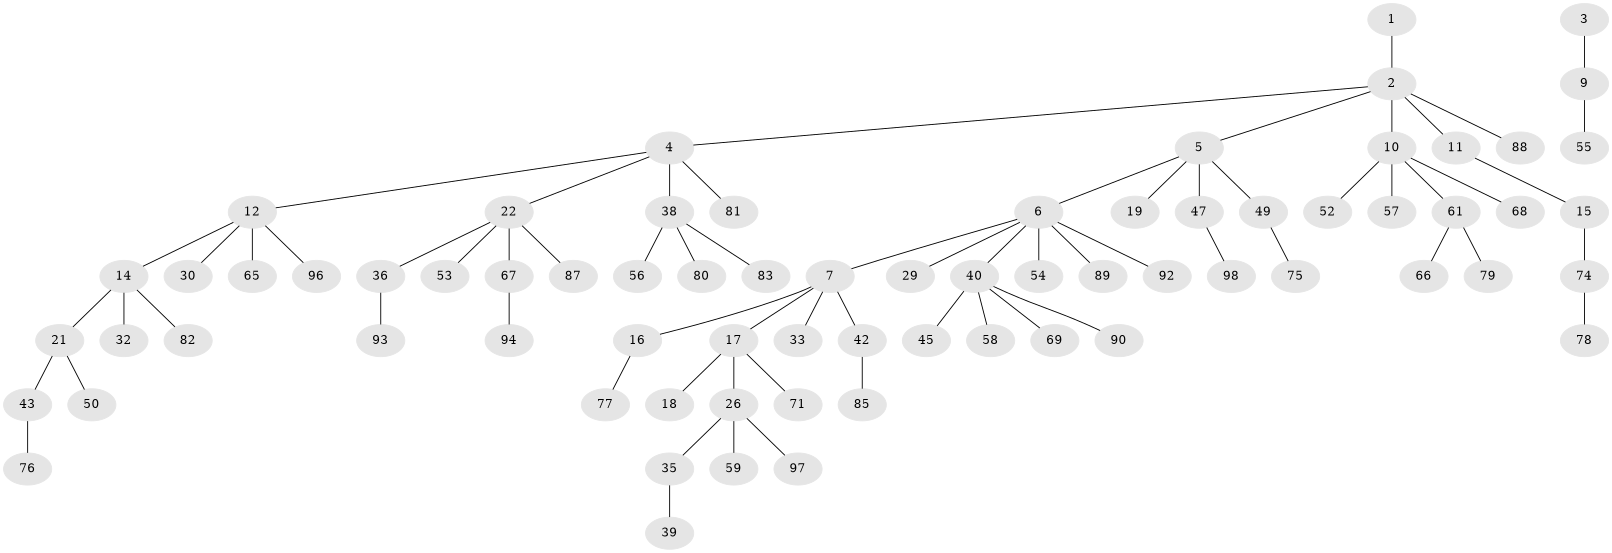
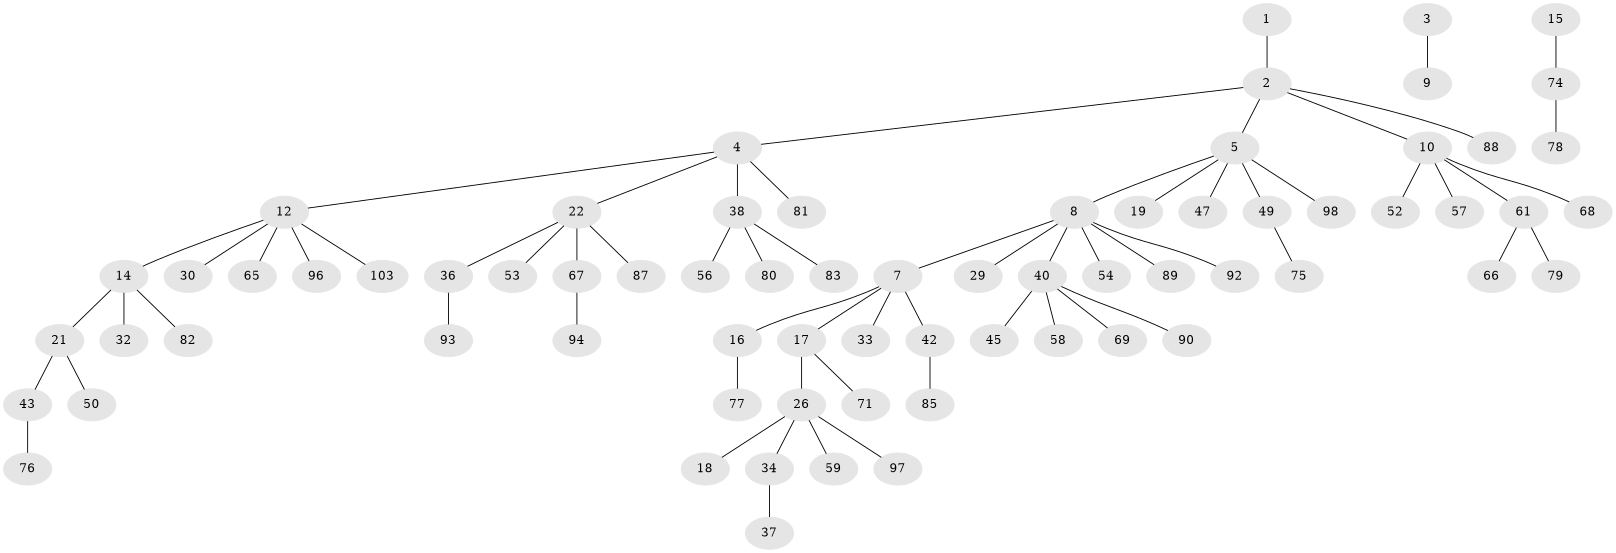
(1456, 148) -> none
(1584, 148) -> none
(1039, 212) -> (1074, 212)
(1215, 244) -> (1283, 180)
none -> (383, 276)
(702, 373) -> (753, 437)
(670, 469) -> (770, 469)
(670, 533) -> (770, 533)
